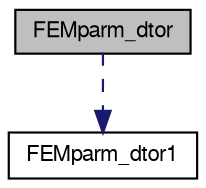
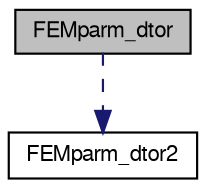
(103, 156) -> (103, 156)
